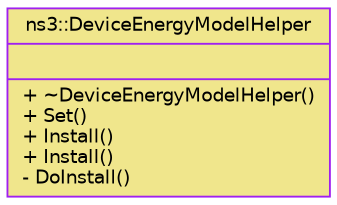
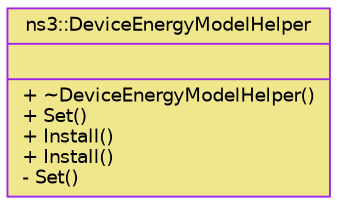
(76, 178) -> (51, 178)
